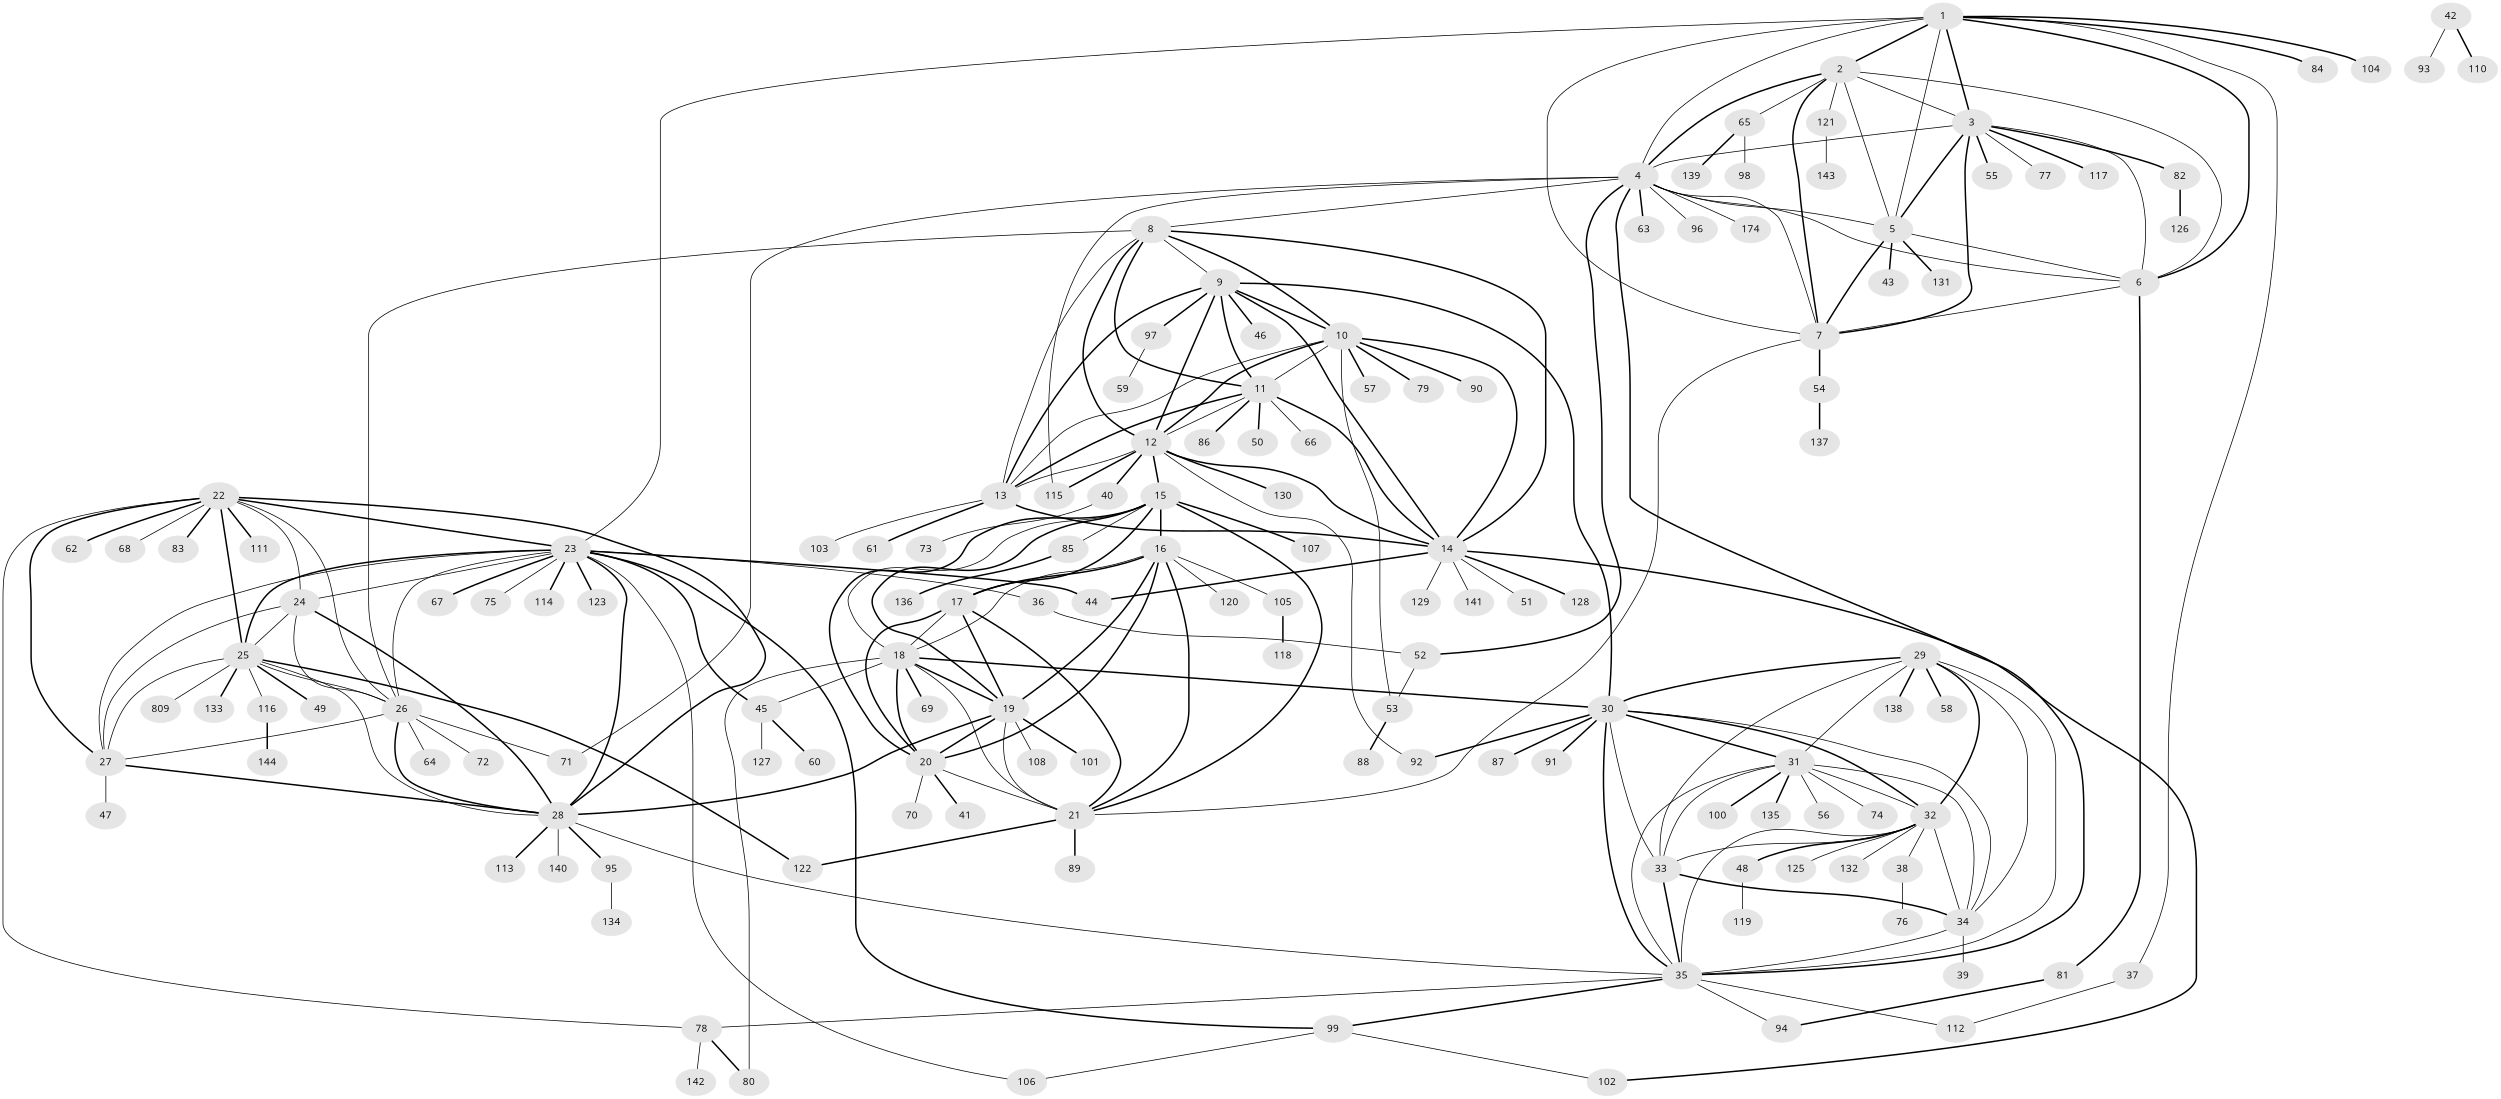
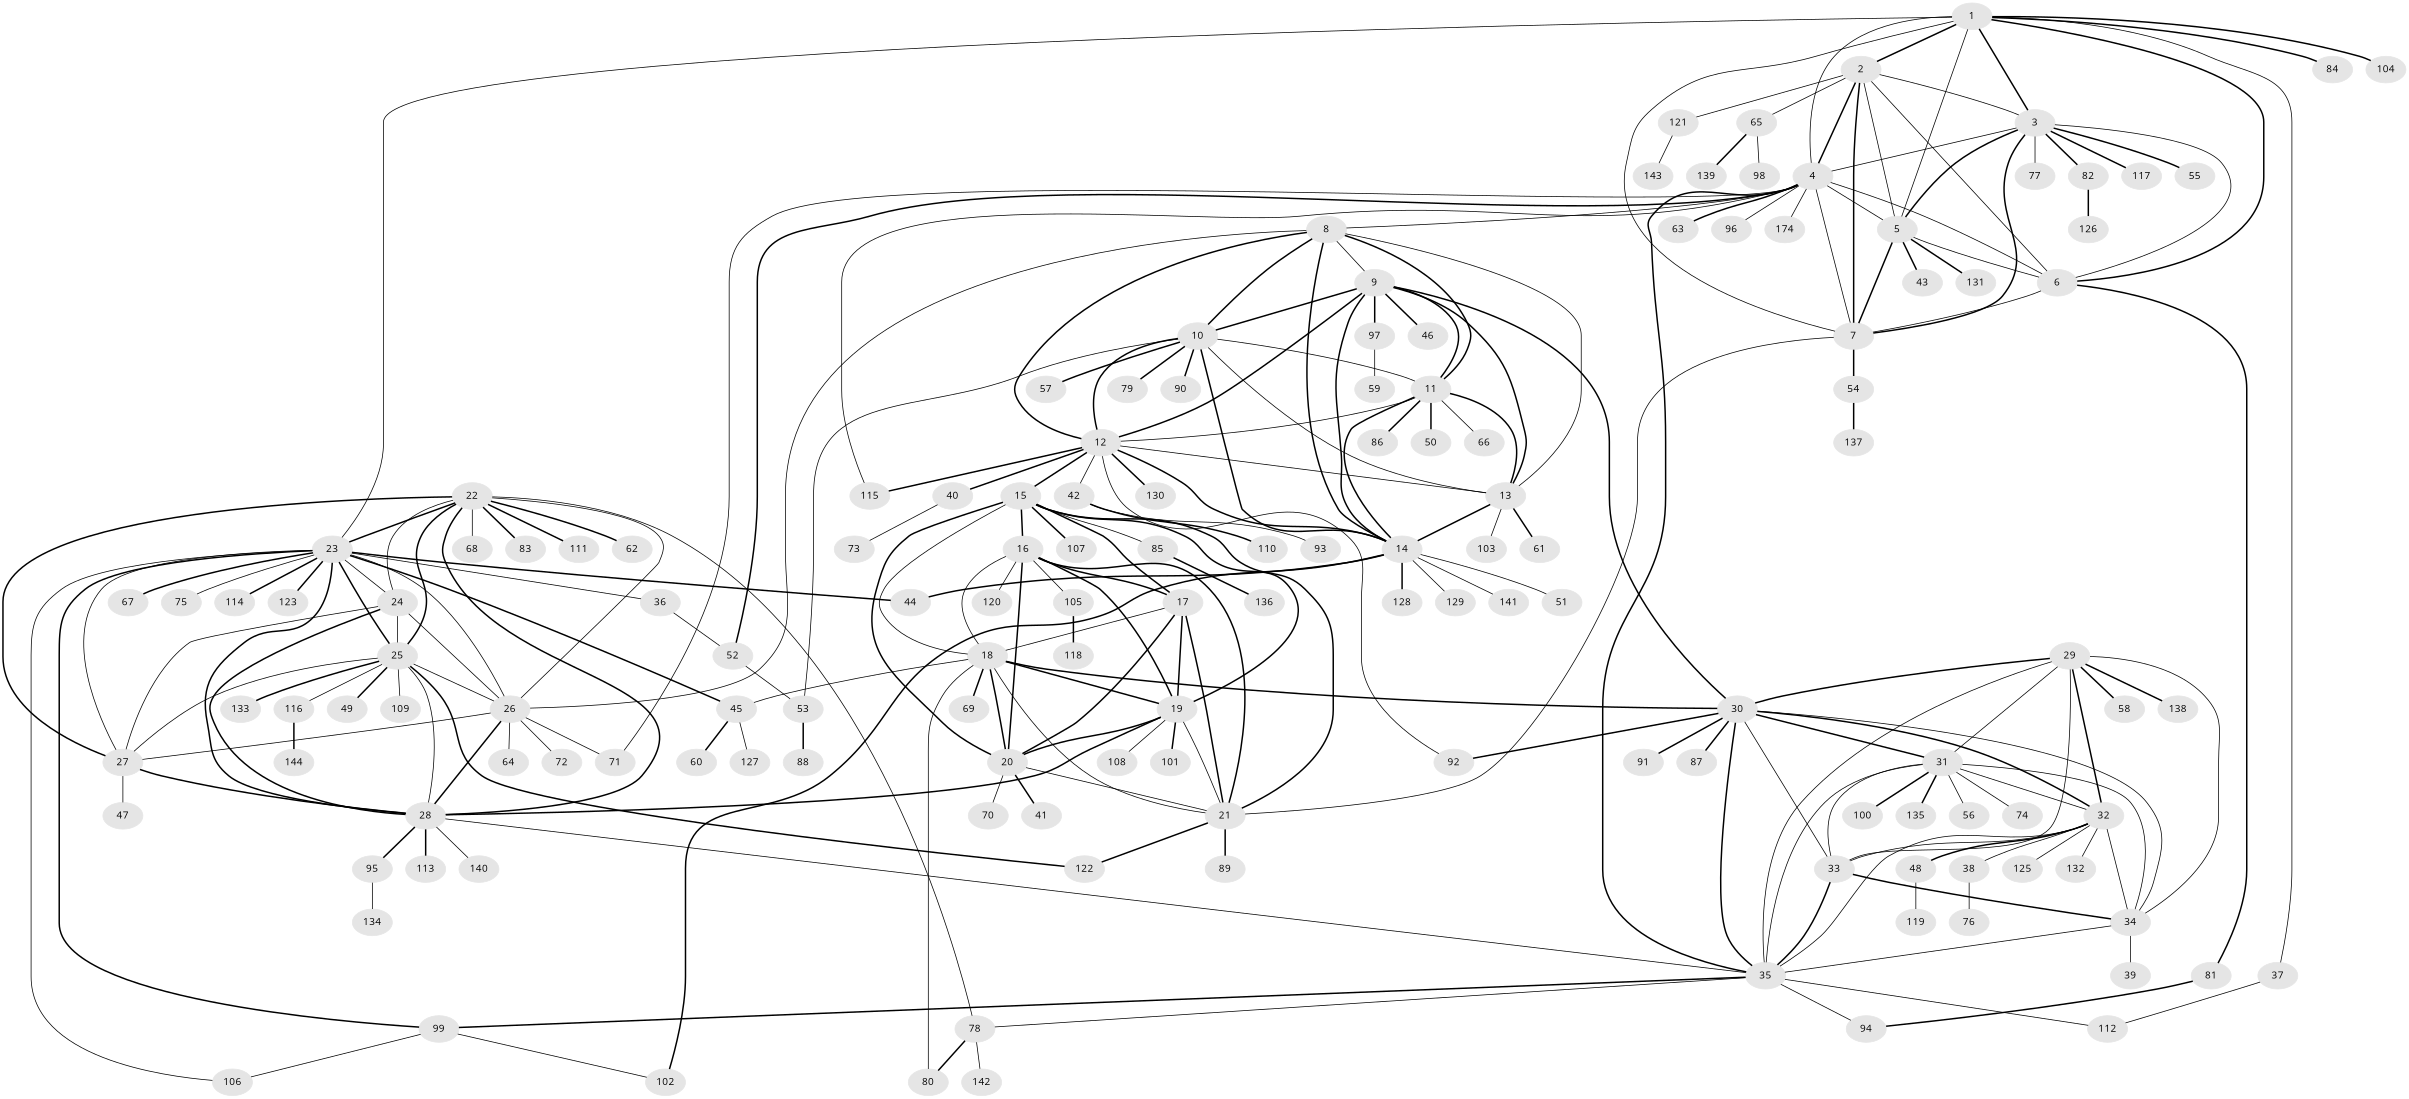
none -> (1087, 469)
(161, 709) -> (400, 709)
